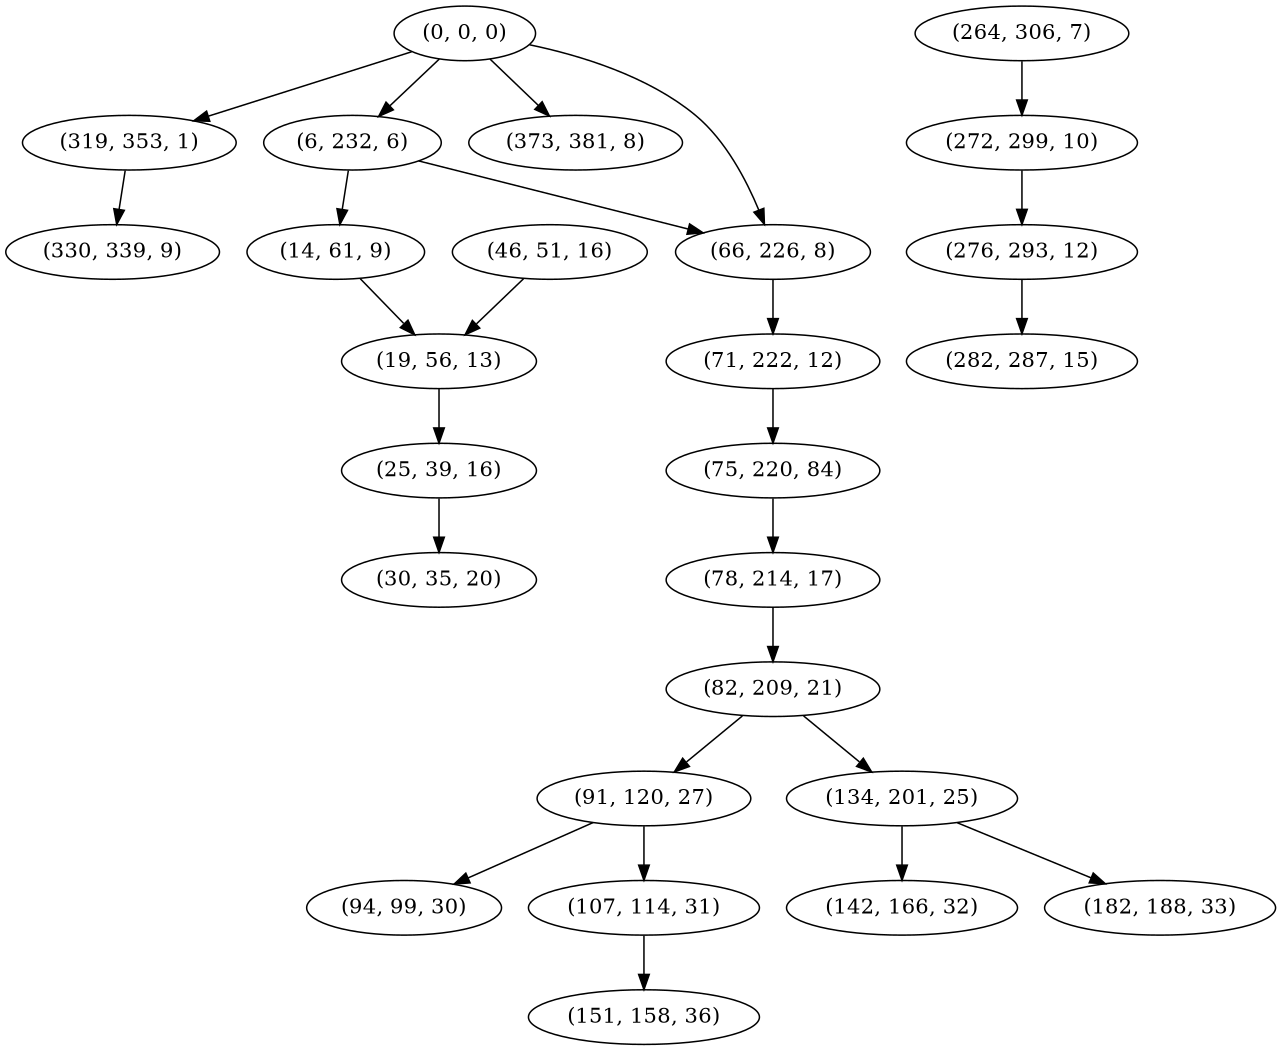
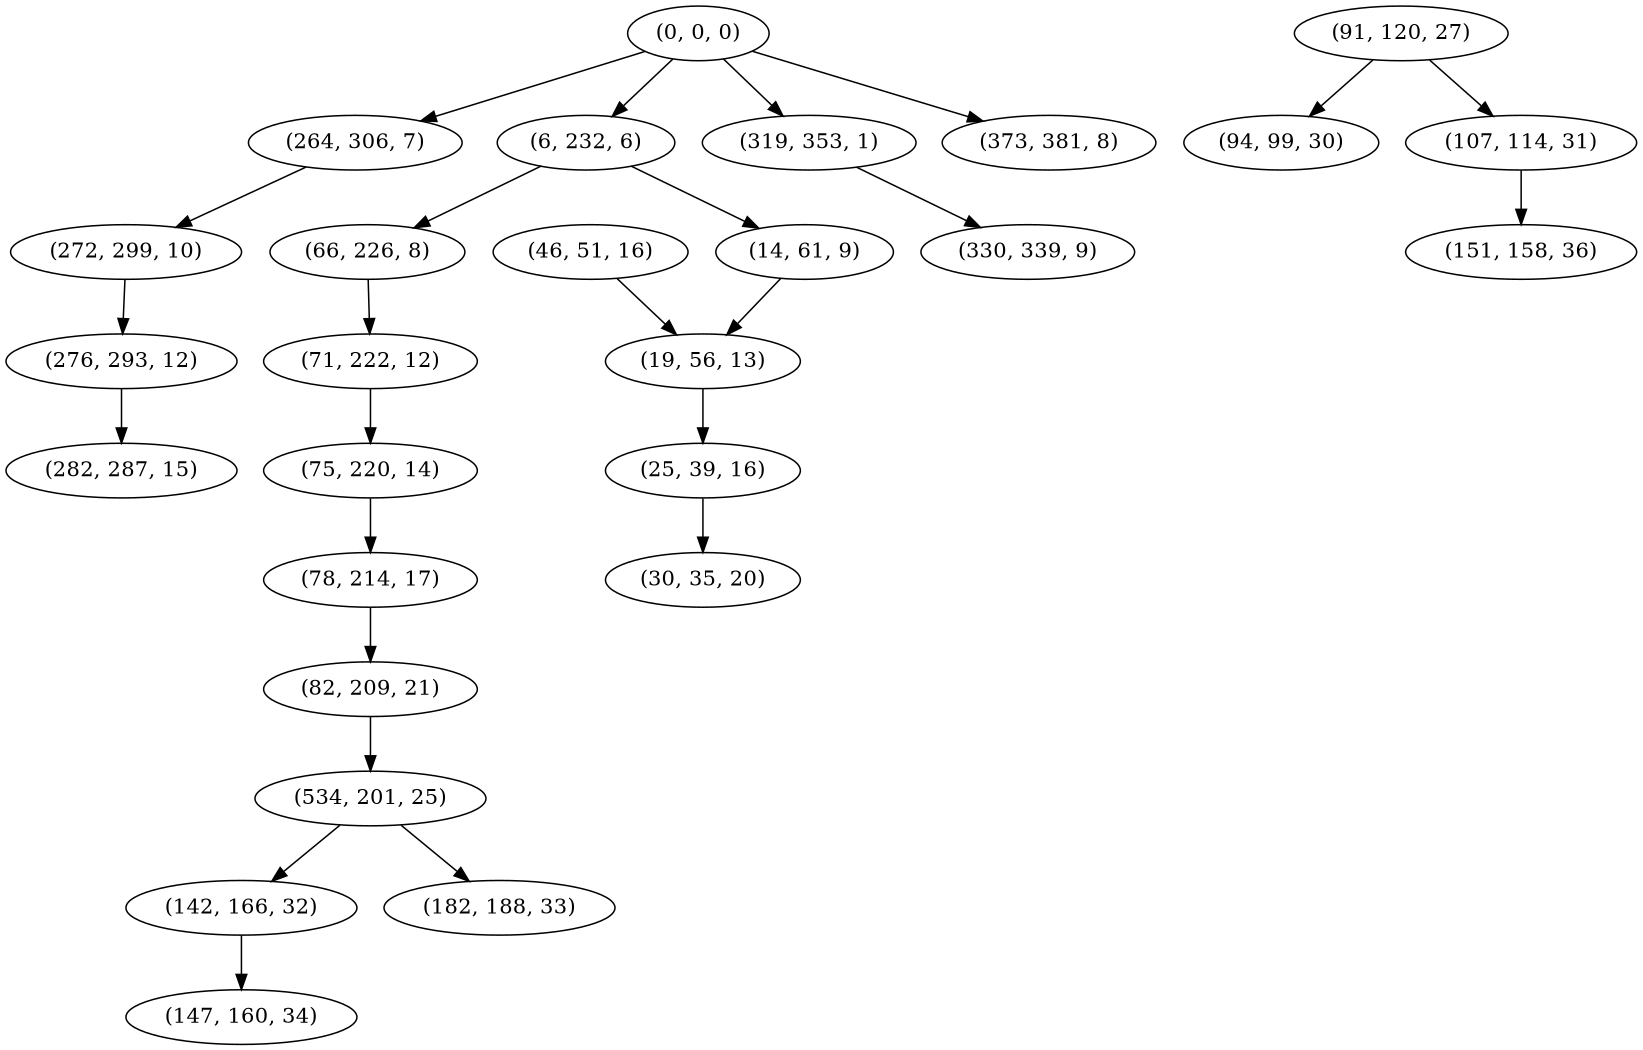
(668, 96) -> (540, 84)
(773, 471) -> (370, 471)
(714, 739) -> none
(902, 798) -> (370, 798)
none -> (241, 1017)
